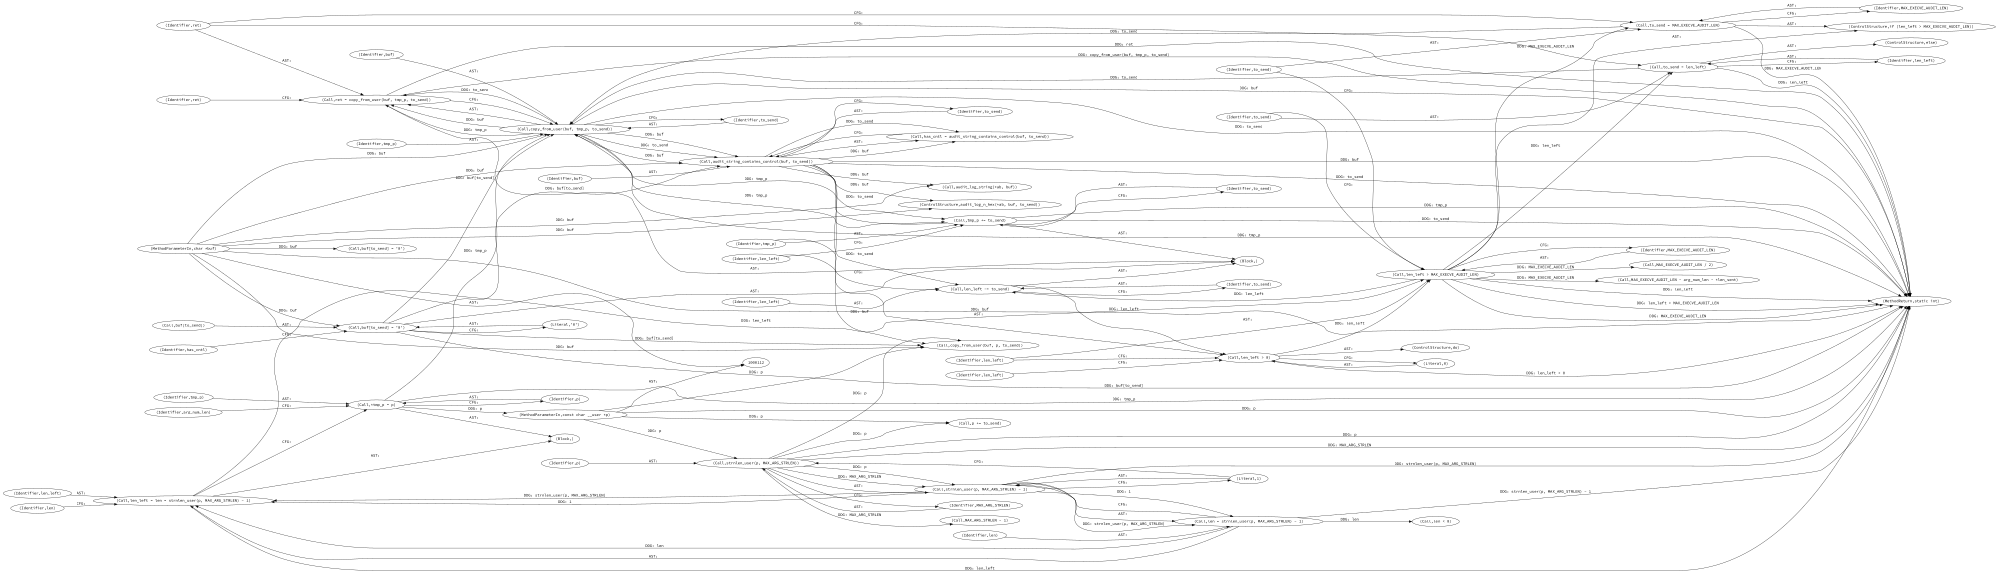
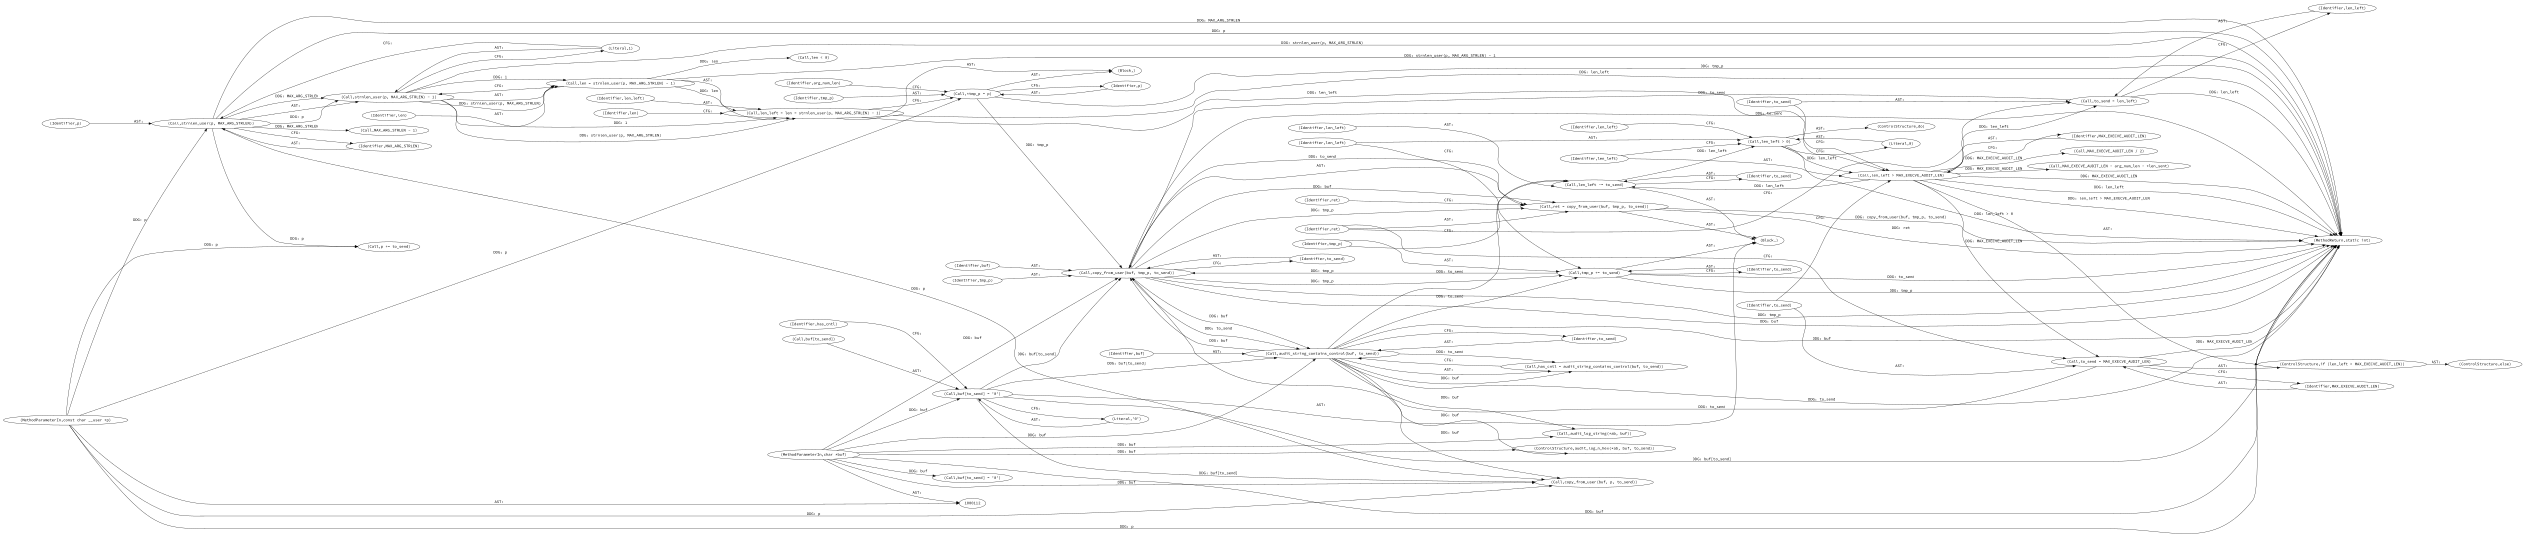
(1787, 51) -> (2436, 364)
(501, 108) -> none
(453, 411) -> (520, 261)
